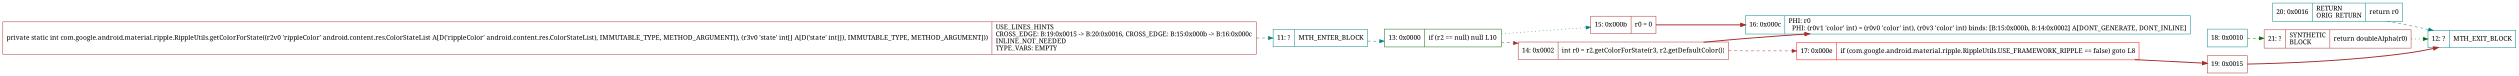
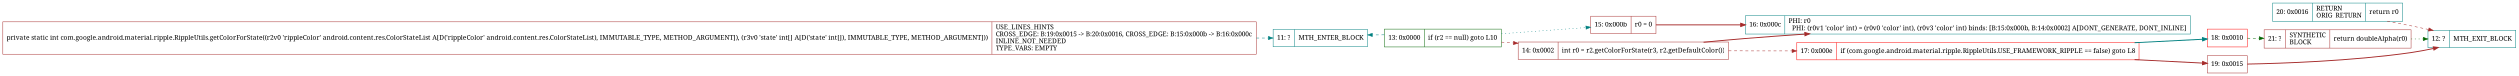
(2408, 25) -> (2408, 25)
(1463, 38) -> (1463, 38)
(2227, 38) -> (2227, 38)
(1374, 41) -> (1378, 35)
none -> (2169, 41)
